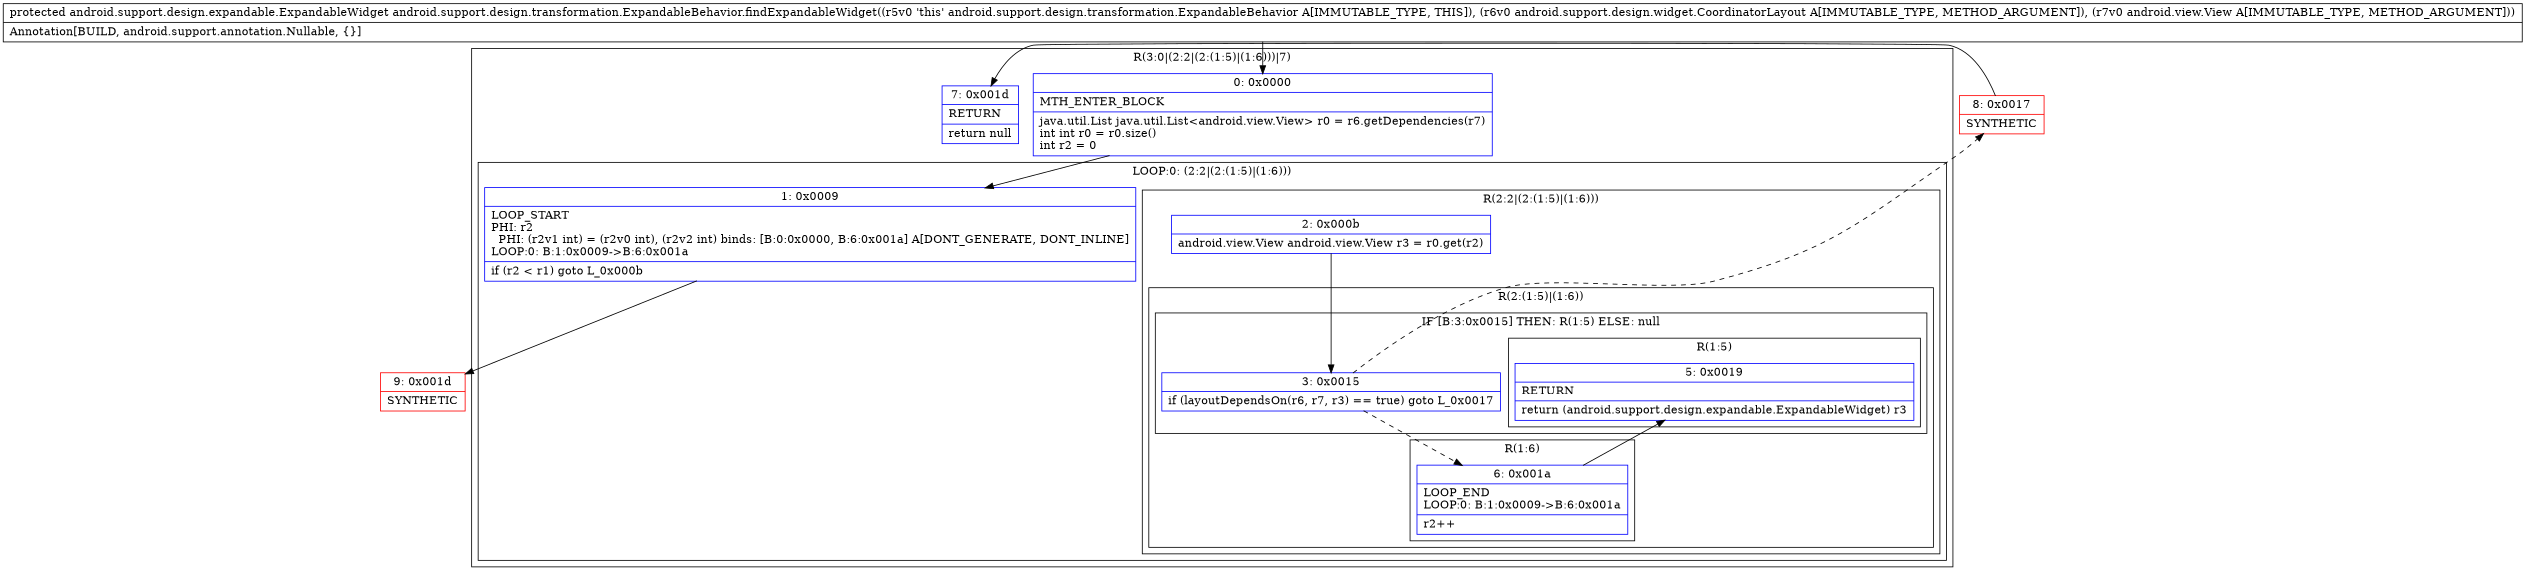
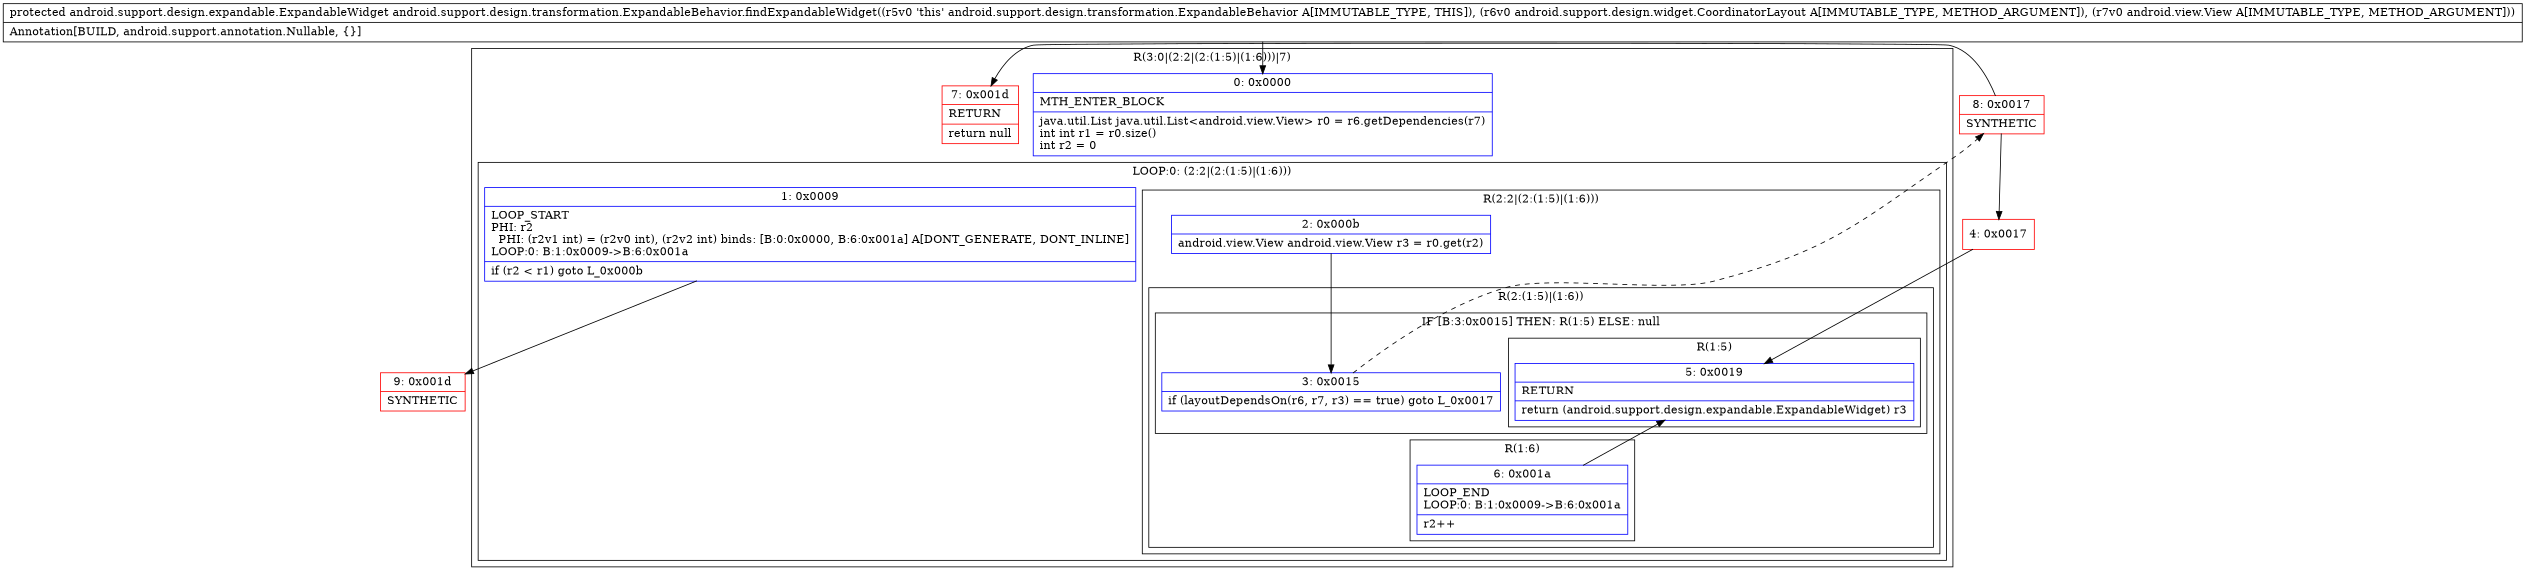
(980, 115) -> (980, 115)
(1098, 133) -> (1098, 133)
(1051, 171) -> none
none -> (1999, 234)
(1396, 428) -> none
